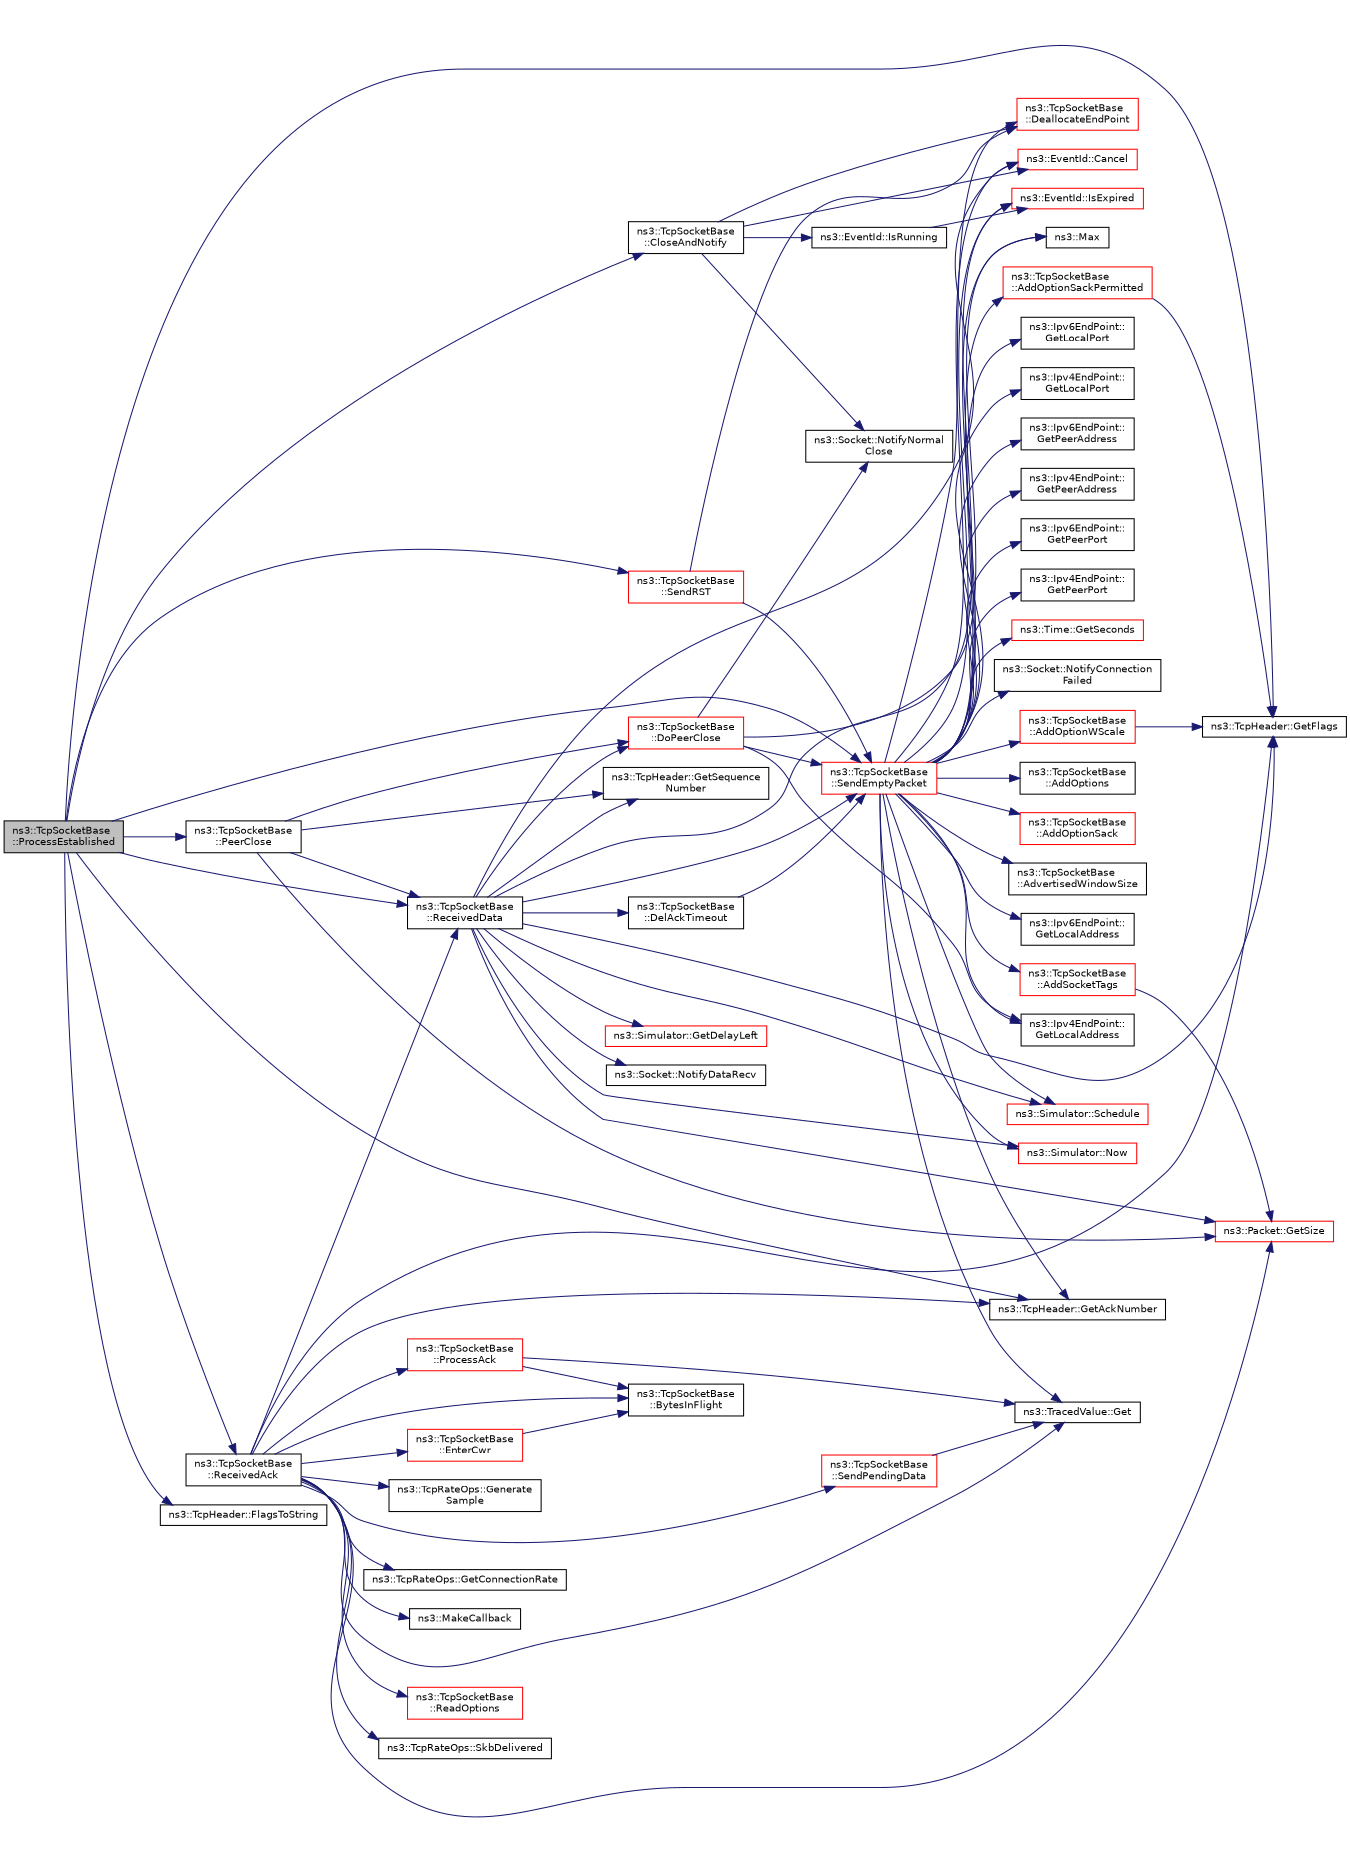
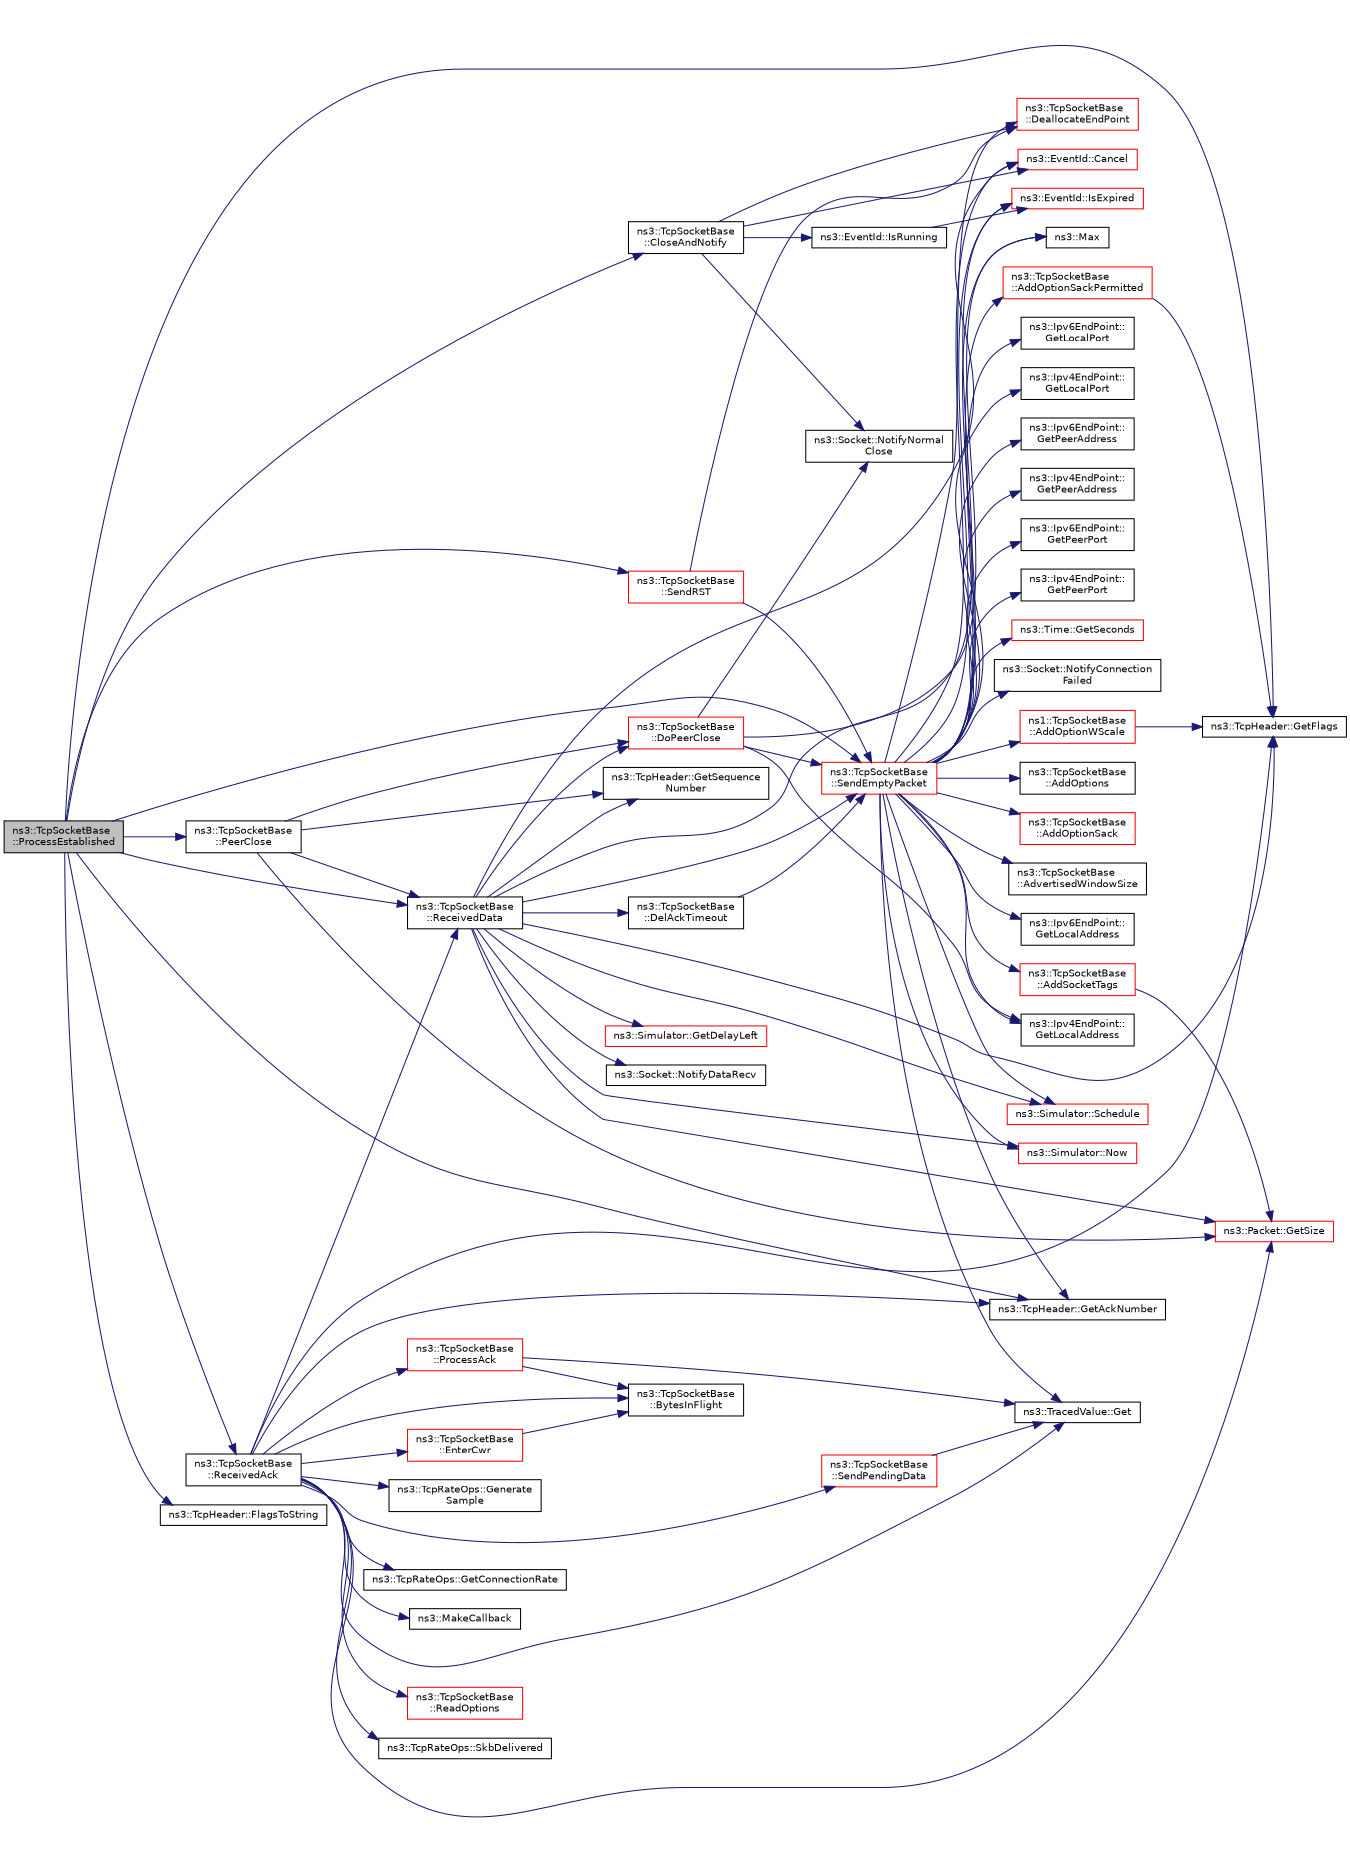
(1078, 727) -> (1078, 727)
